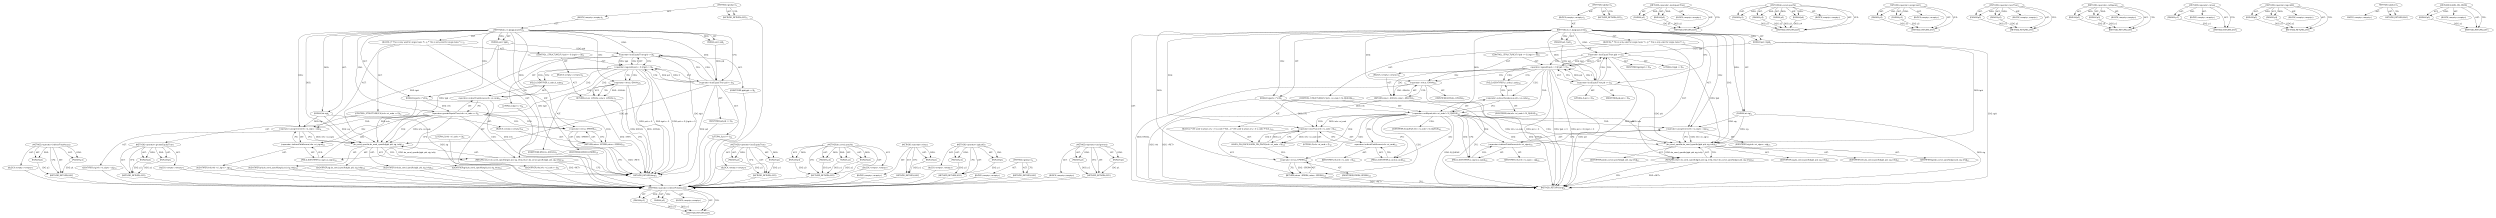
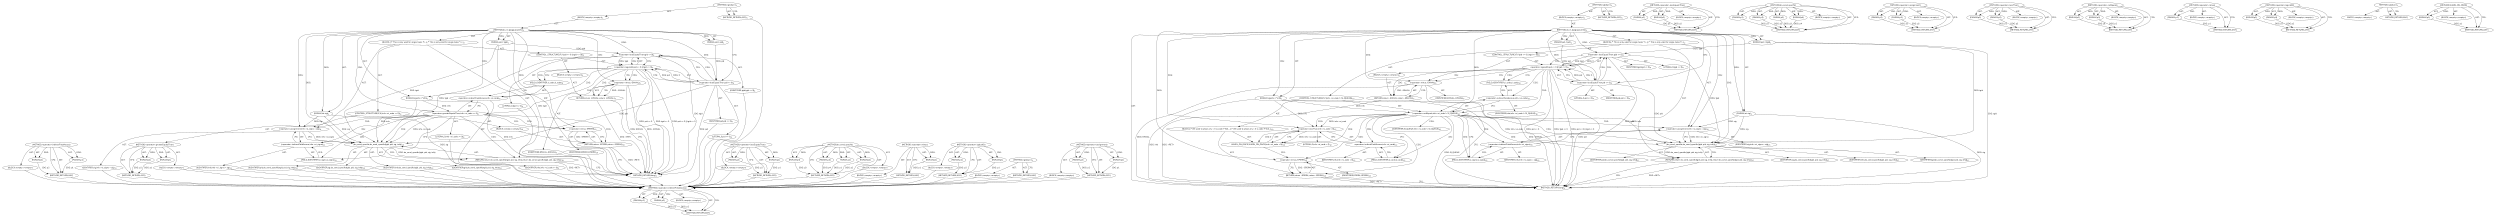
none -> (453, 125)
(1277, 137) -> (1277, 137)
